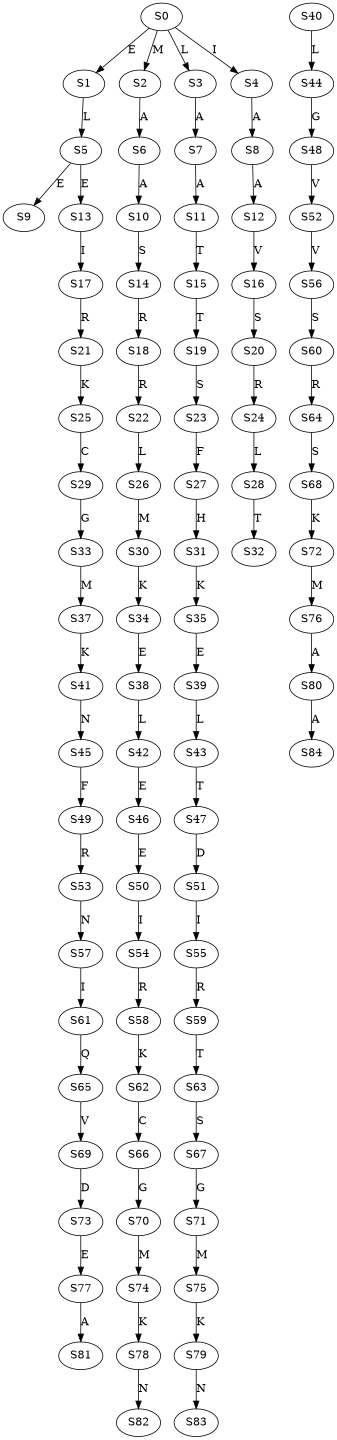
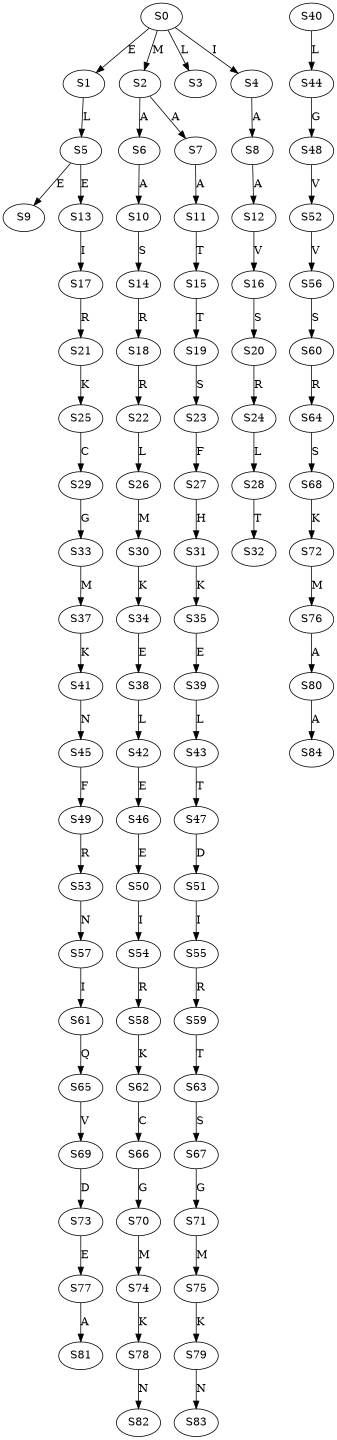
(195, 113) -> (165, 114)
